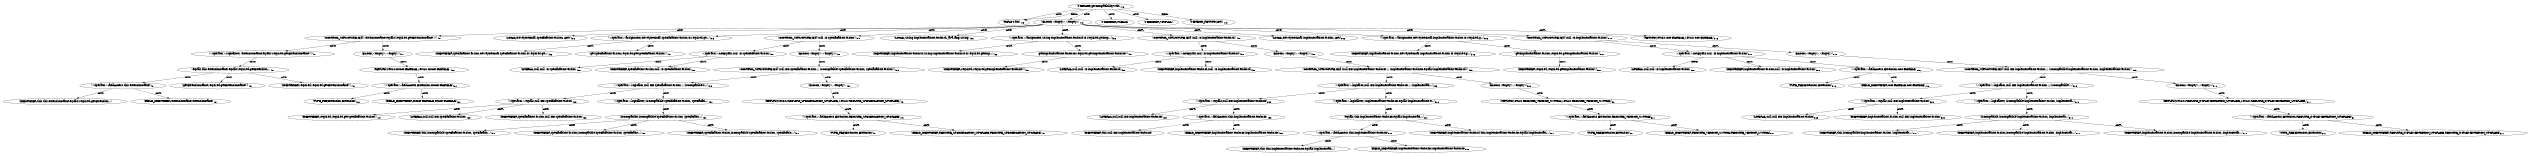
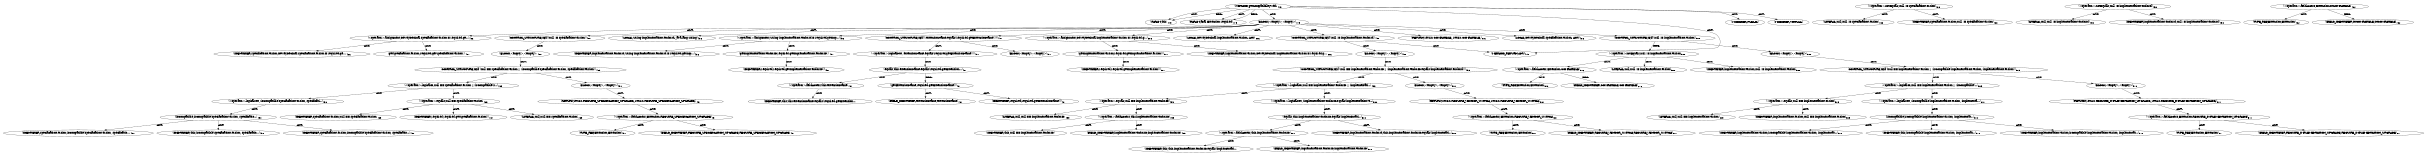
(1165, 14) -> (1711, 30)
none -> (1213, 22)
(1200, 45) -> (1426, 46)
(779, 46) -> none
(1654, 46) -> (1657, 46)
(1695, 62) -> (1649, 62)
(414, 70) -> none
(230, 78) -> (929, 78)
(275, 78) -> (976, 93)
(1894, 78) -> (1586, 78)
(151, 93) -> (925, 93)
(426, 94) -> (2348, 14)
(1269, 101) -> (1172, 101)
